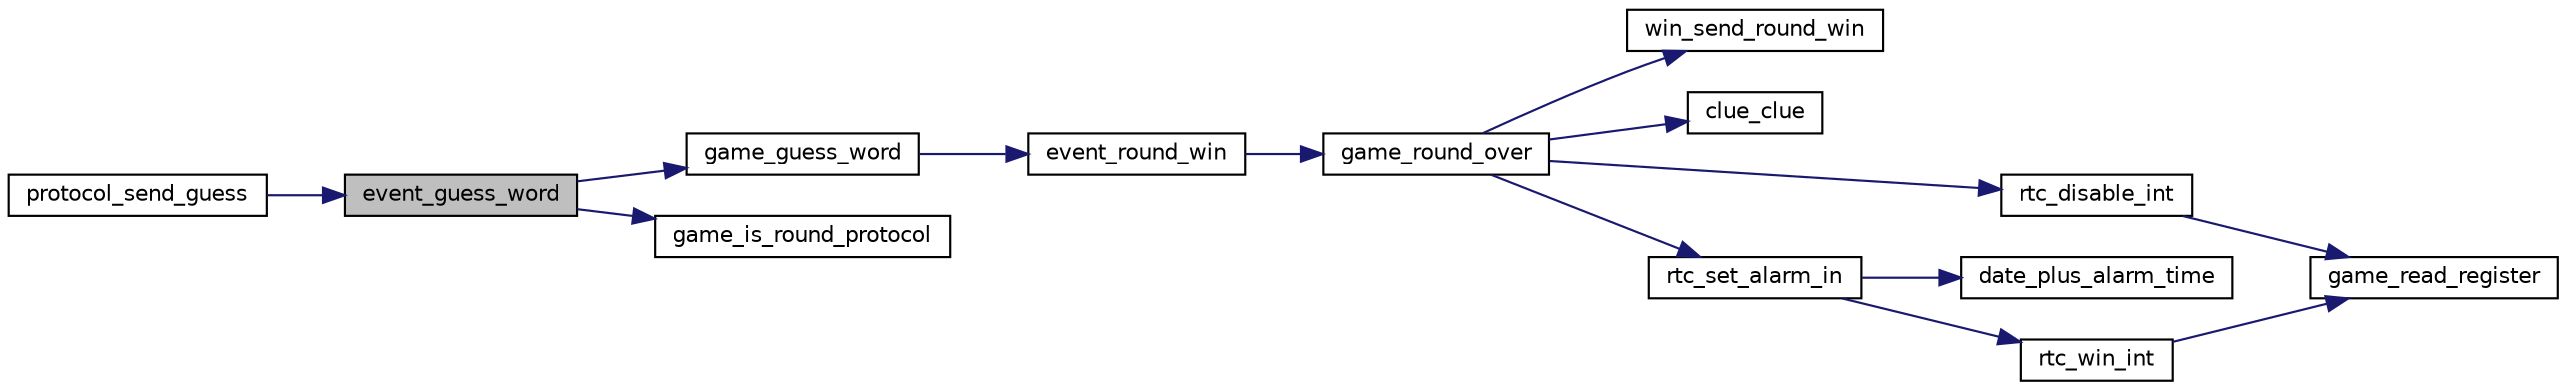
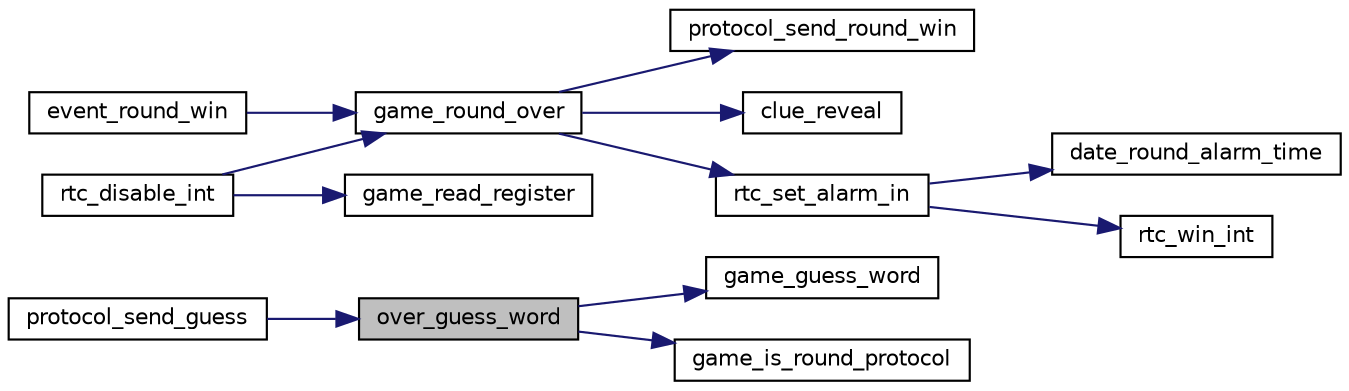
(1755, 30) -> (822, 30)
(1755, 113) -> (822, 113)
(962, 154) -> none
(1764, 175) -> (293, 157)
(461, 195) -> (469, 319)
(2097, 278) -> (1196, 154)
(2250, 323) -> none
